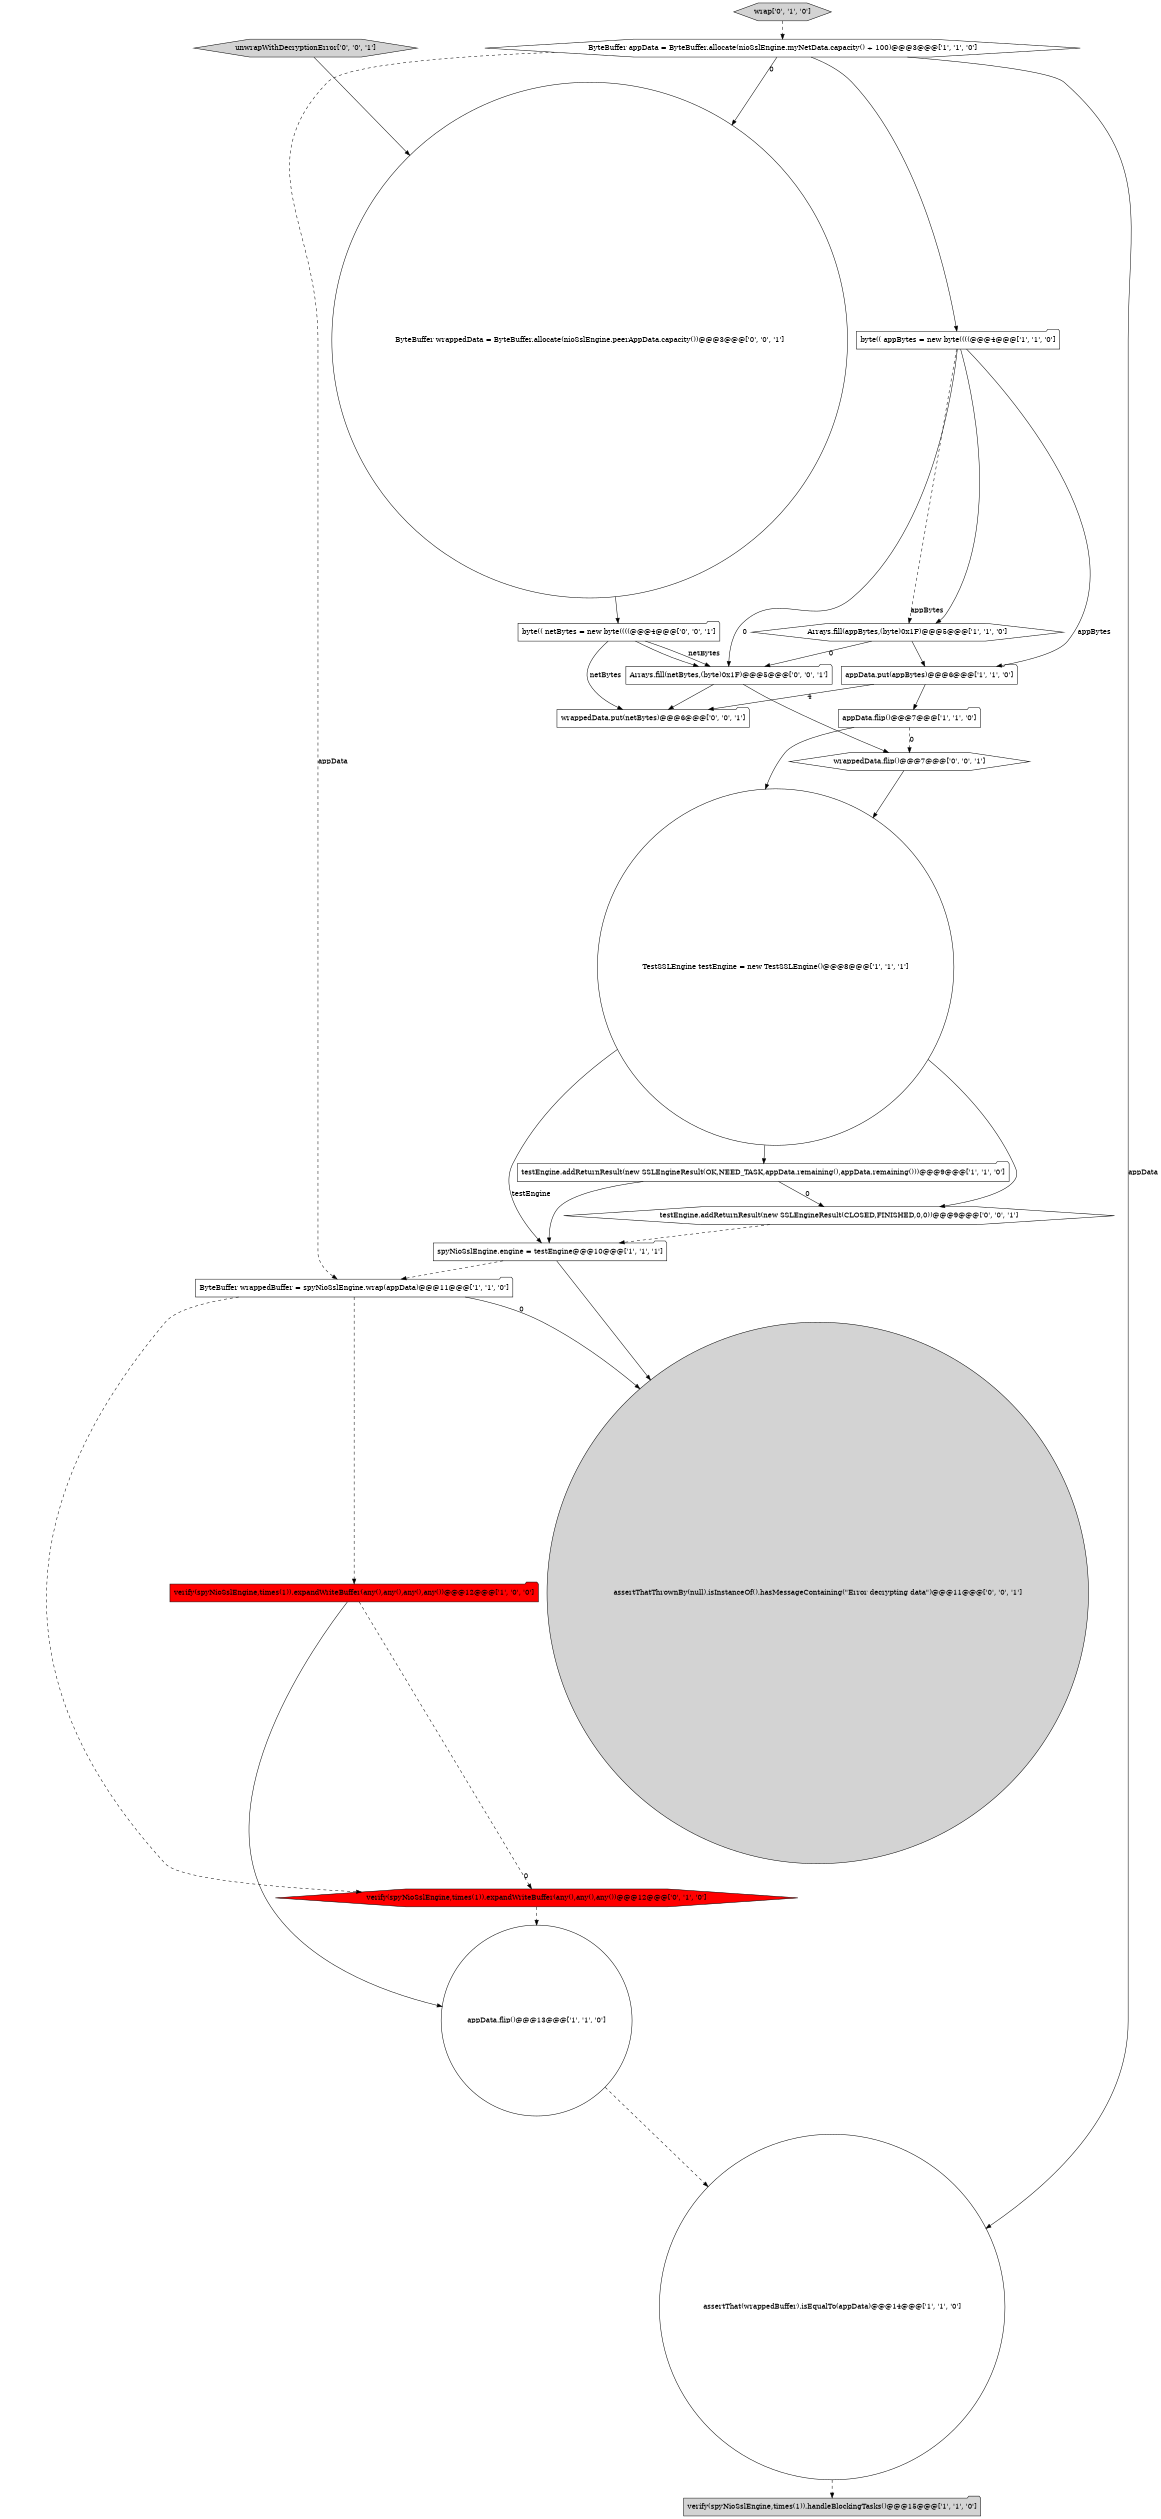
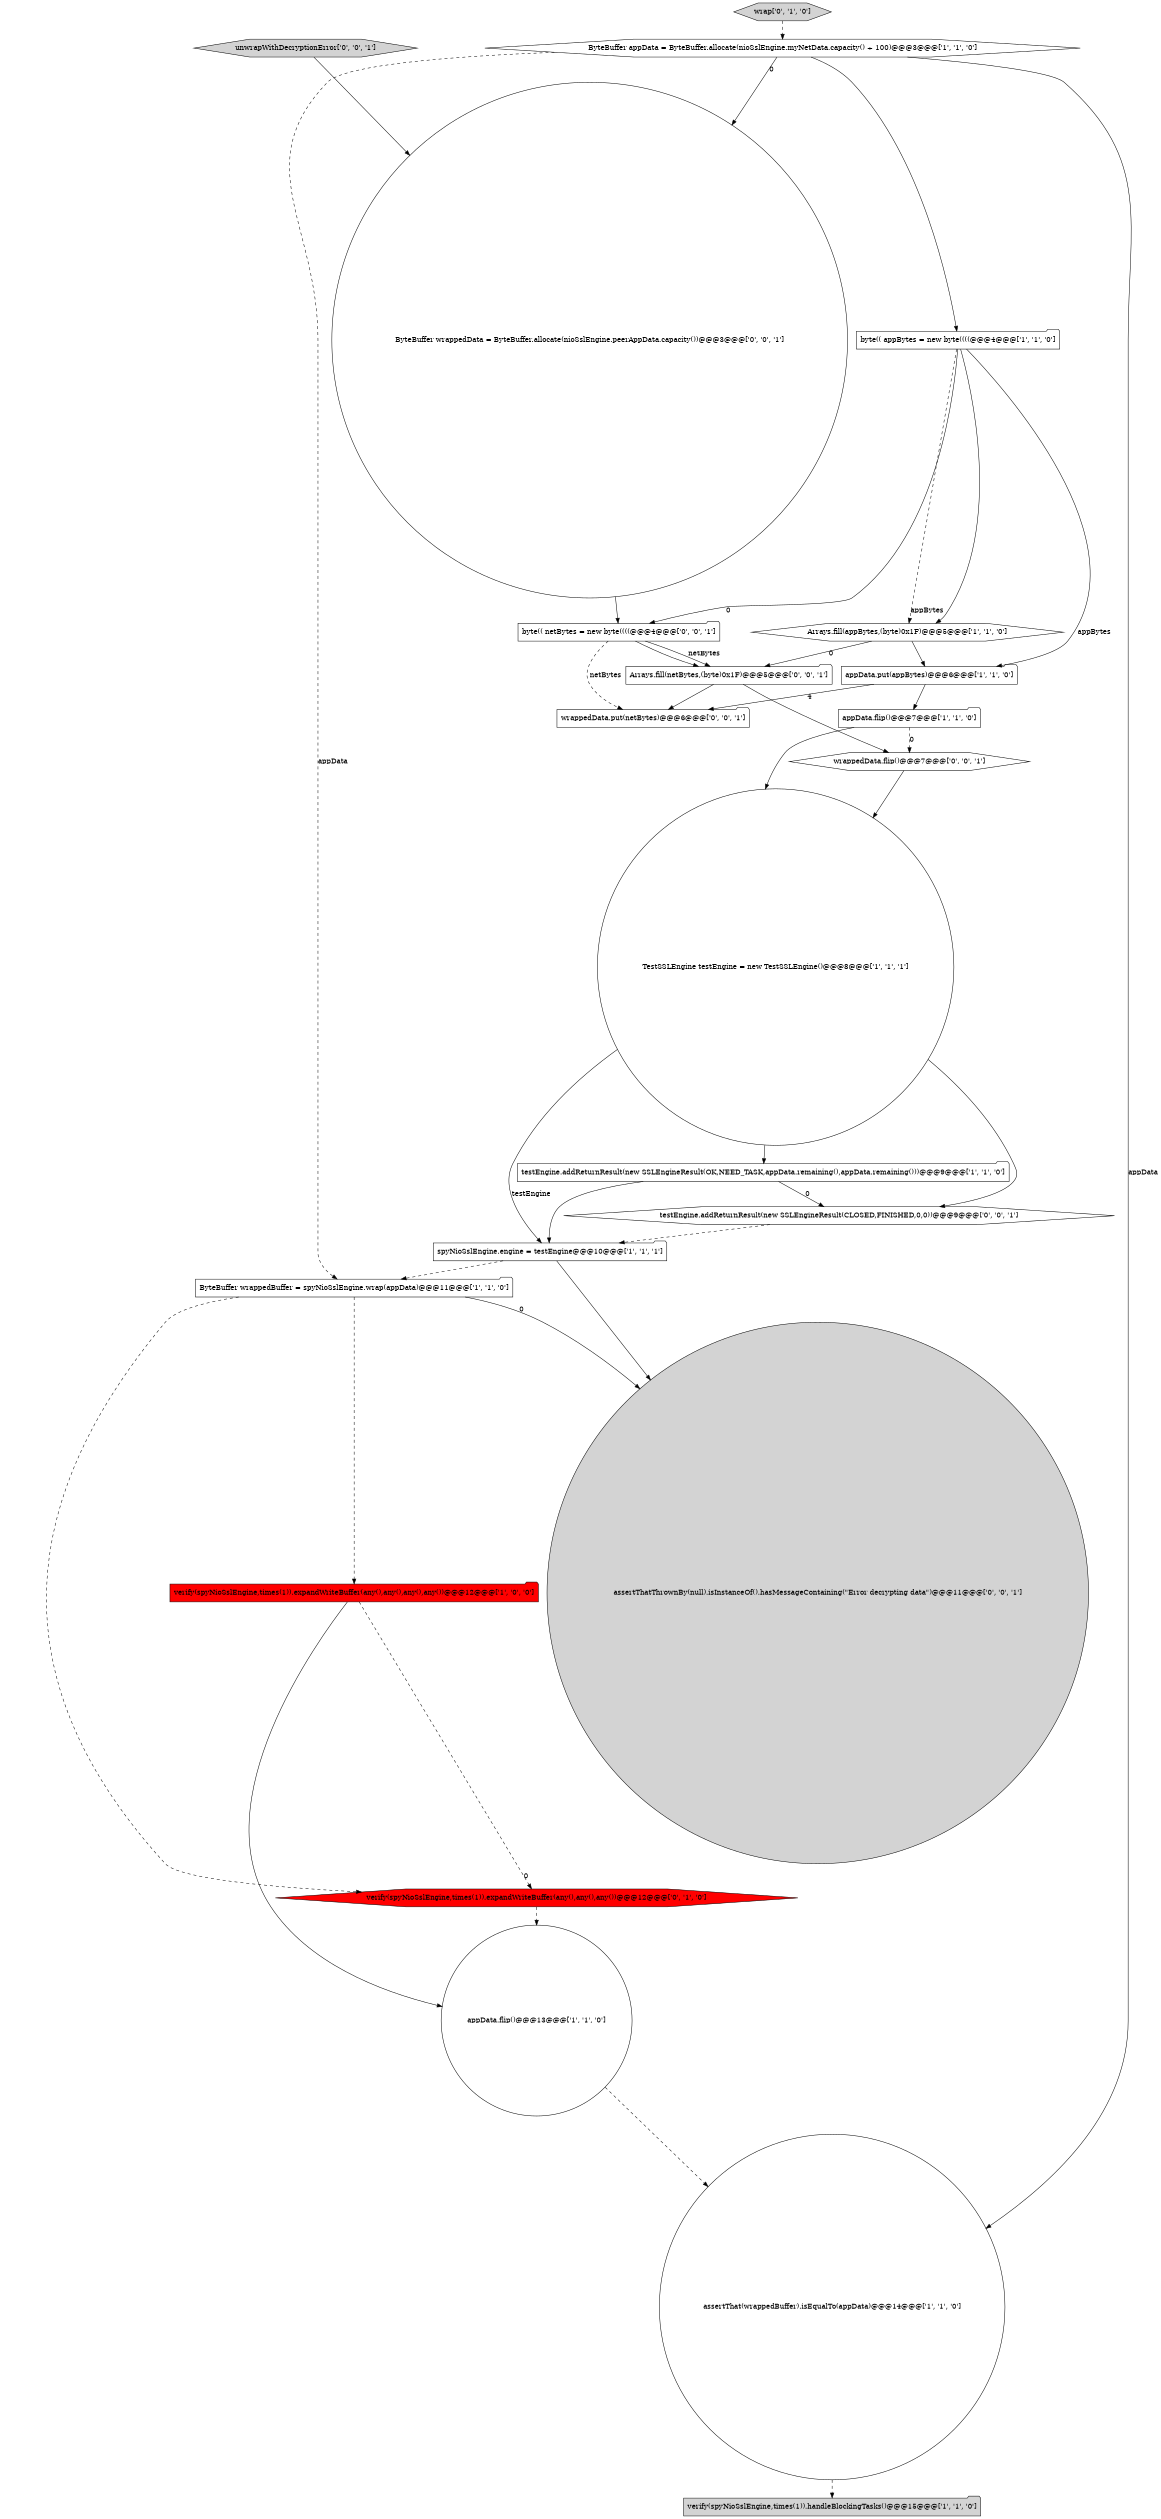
(890, 553) -> (881, 571)
(587, 678) -> (587, 678)
